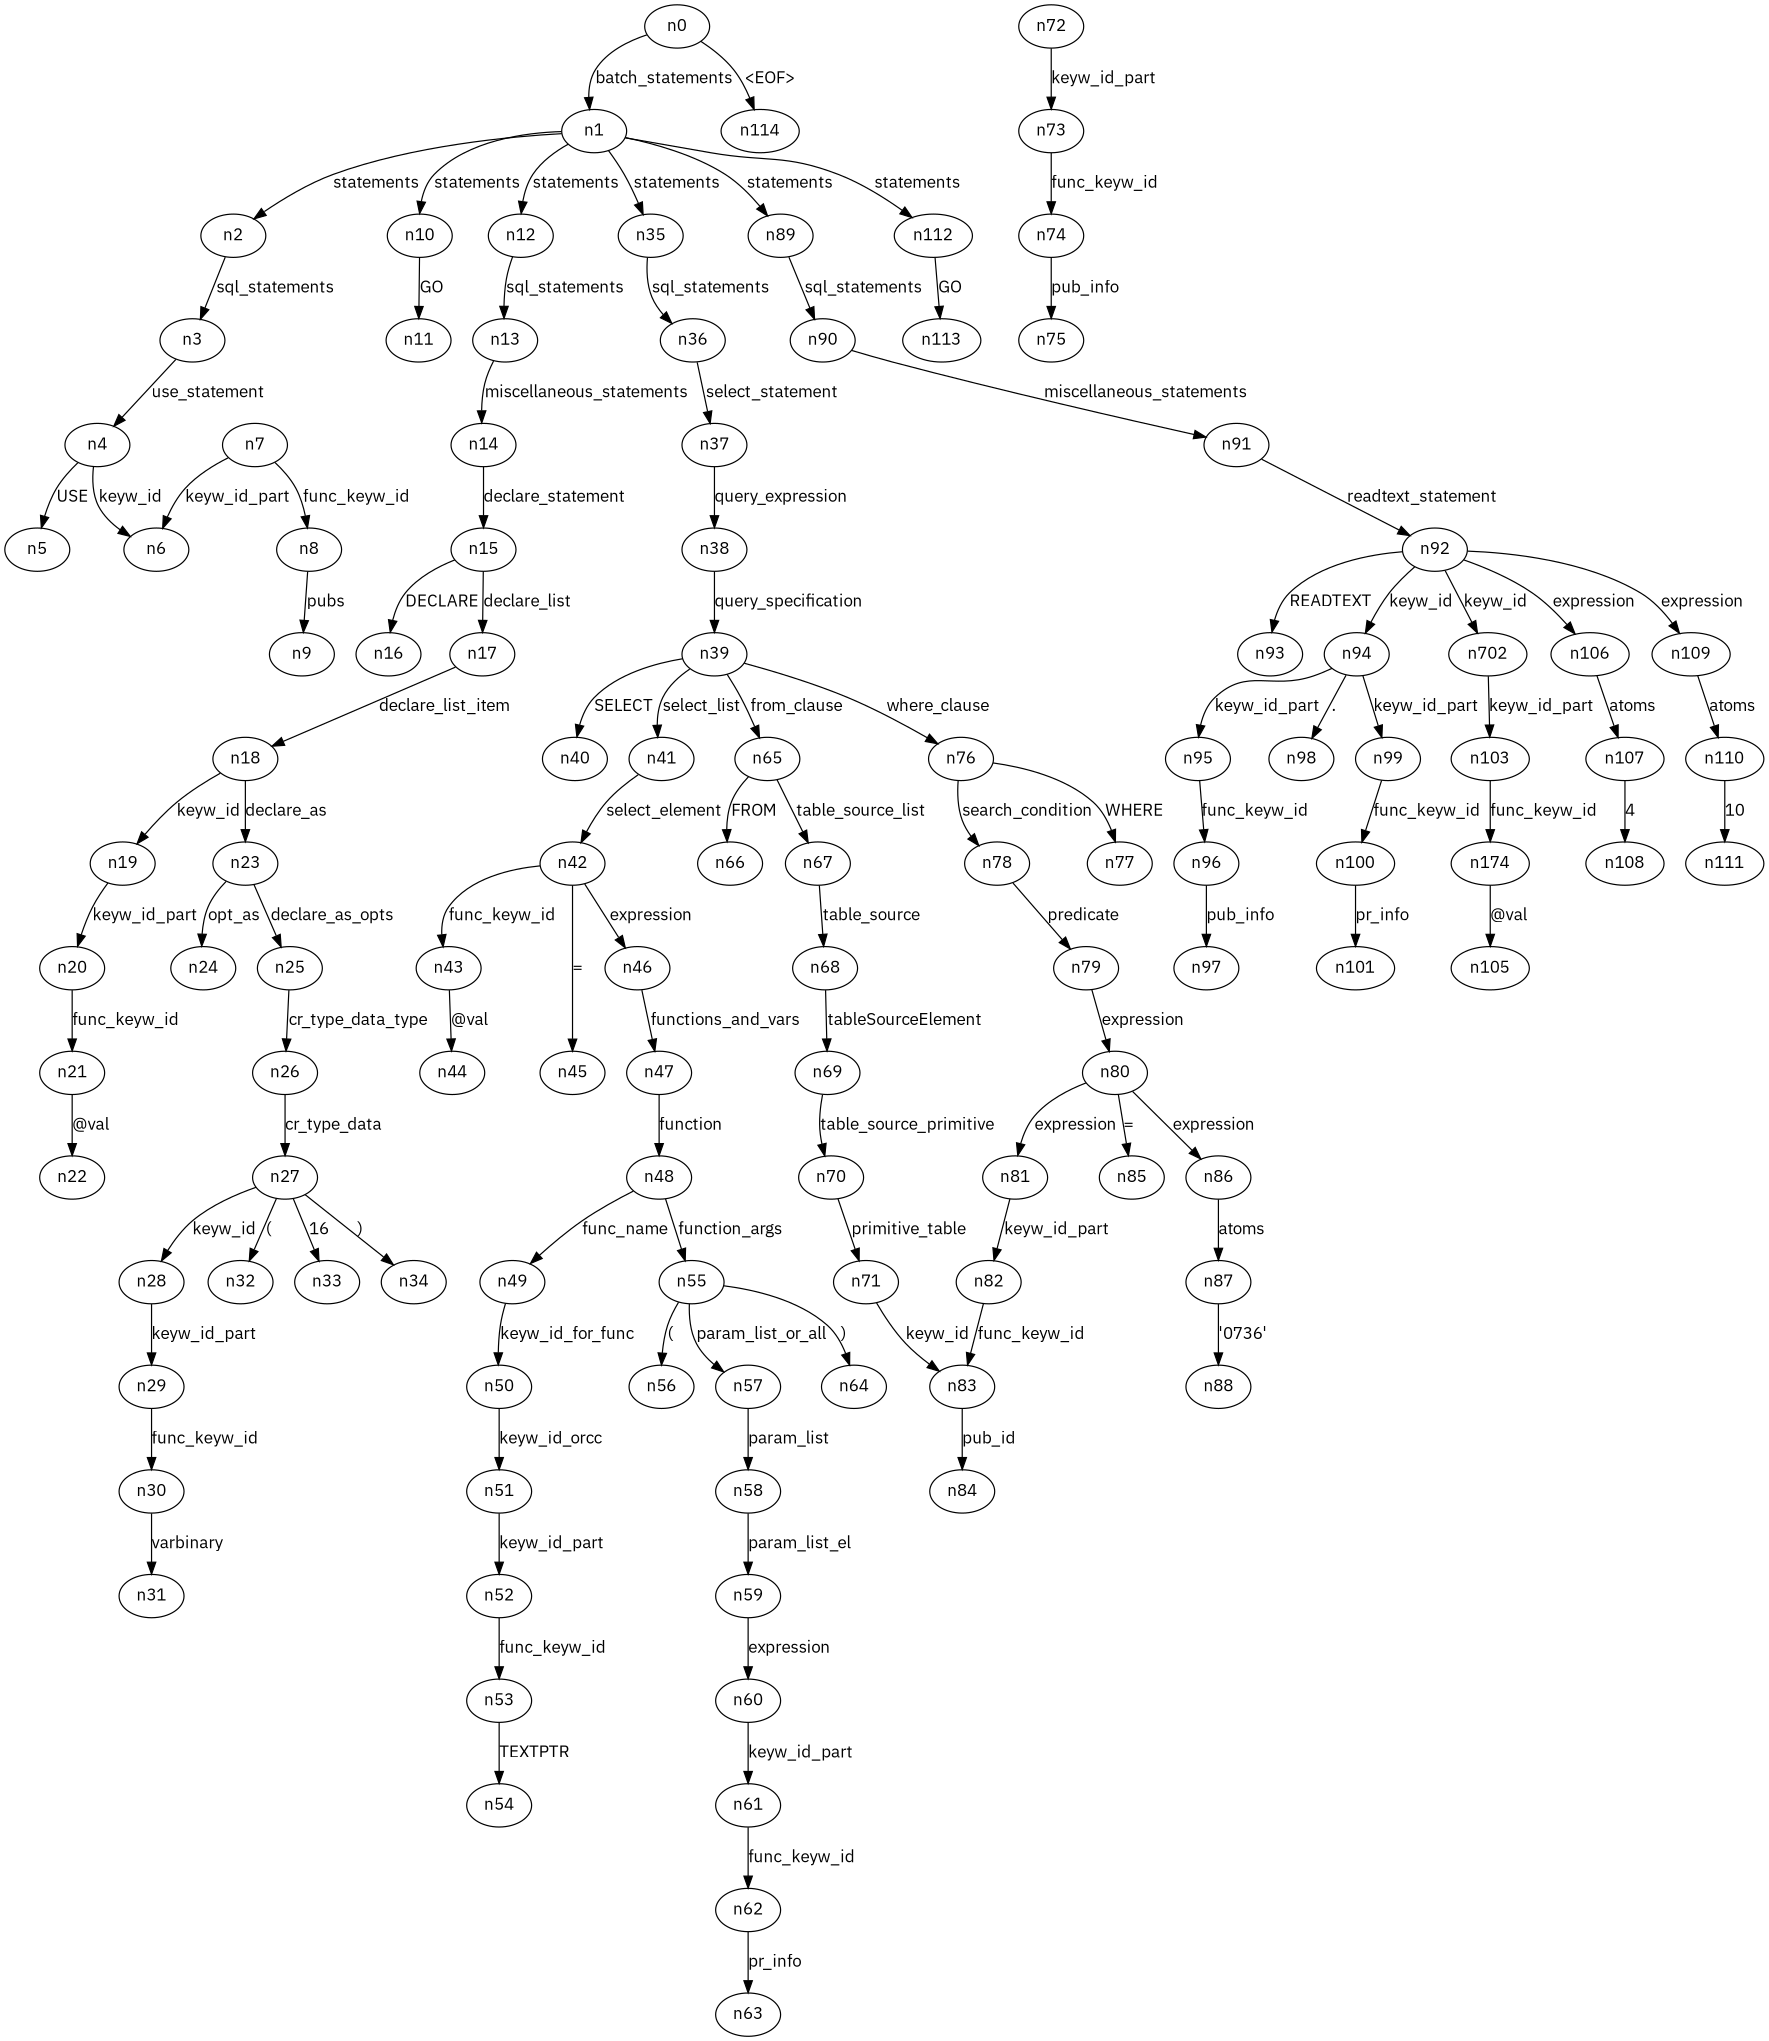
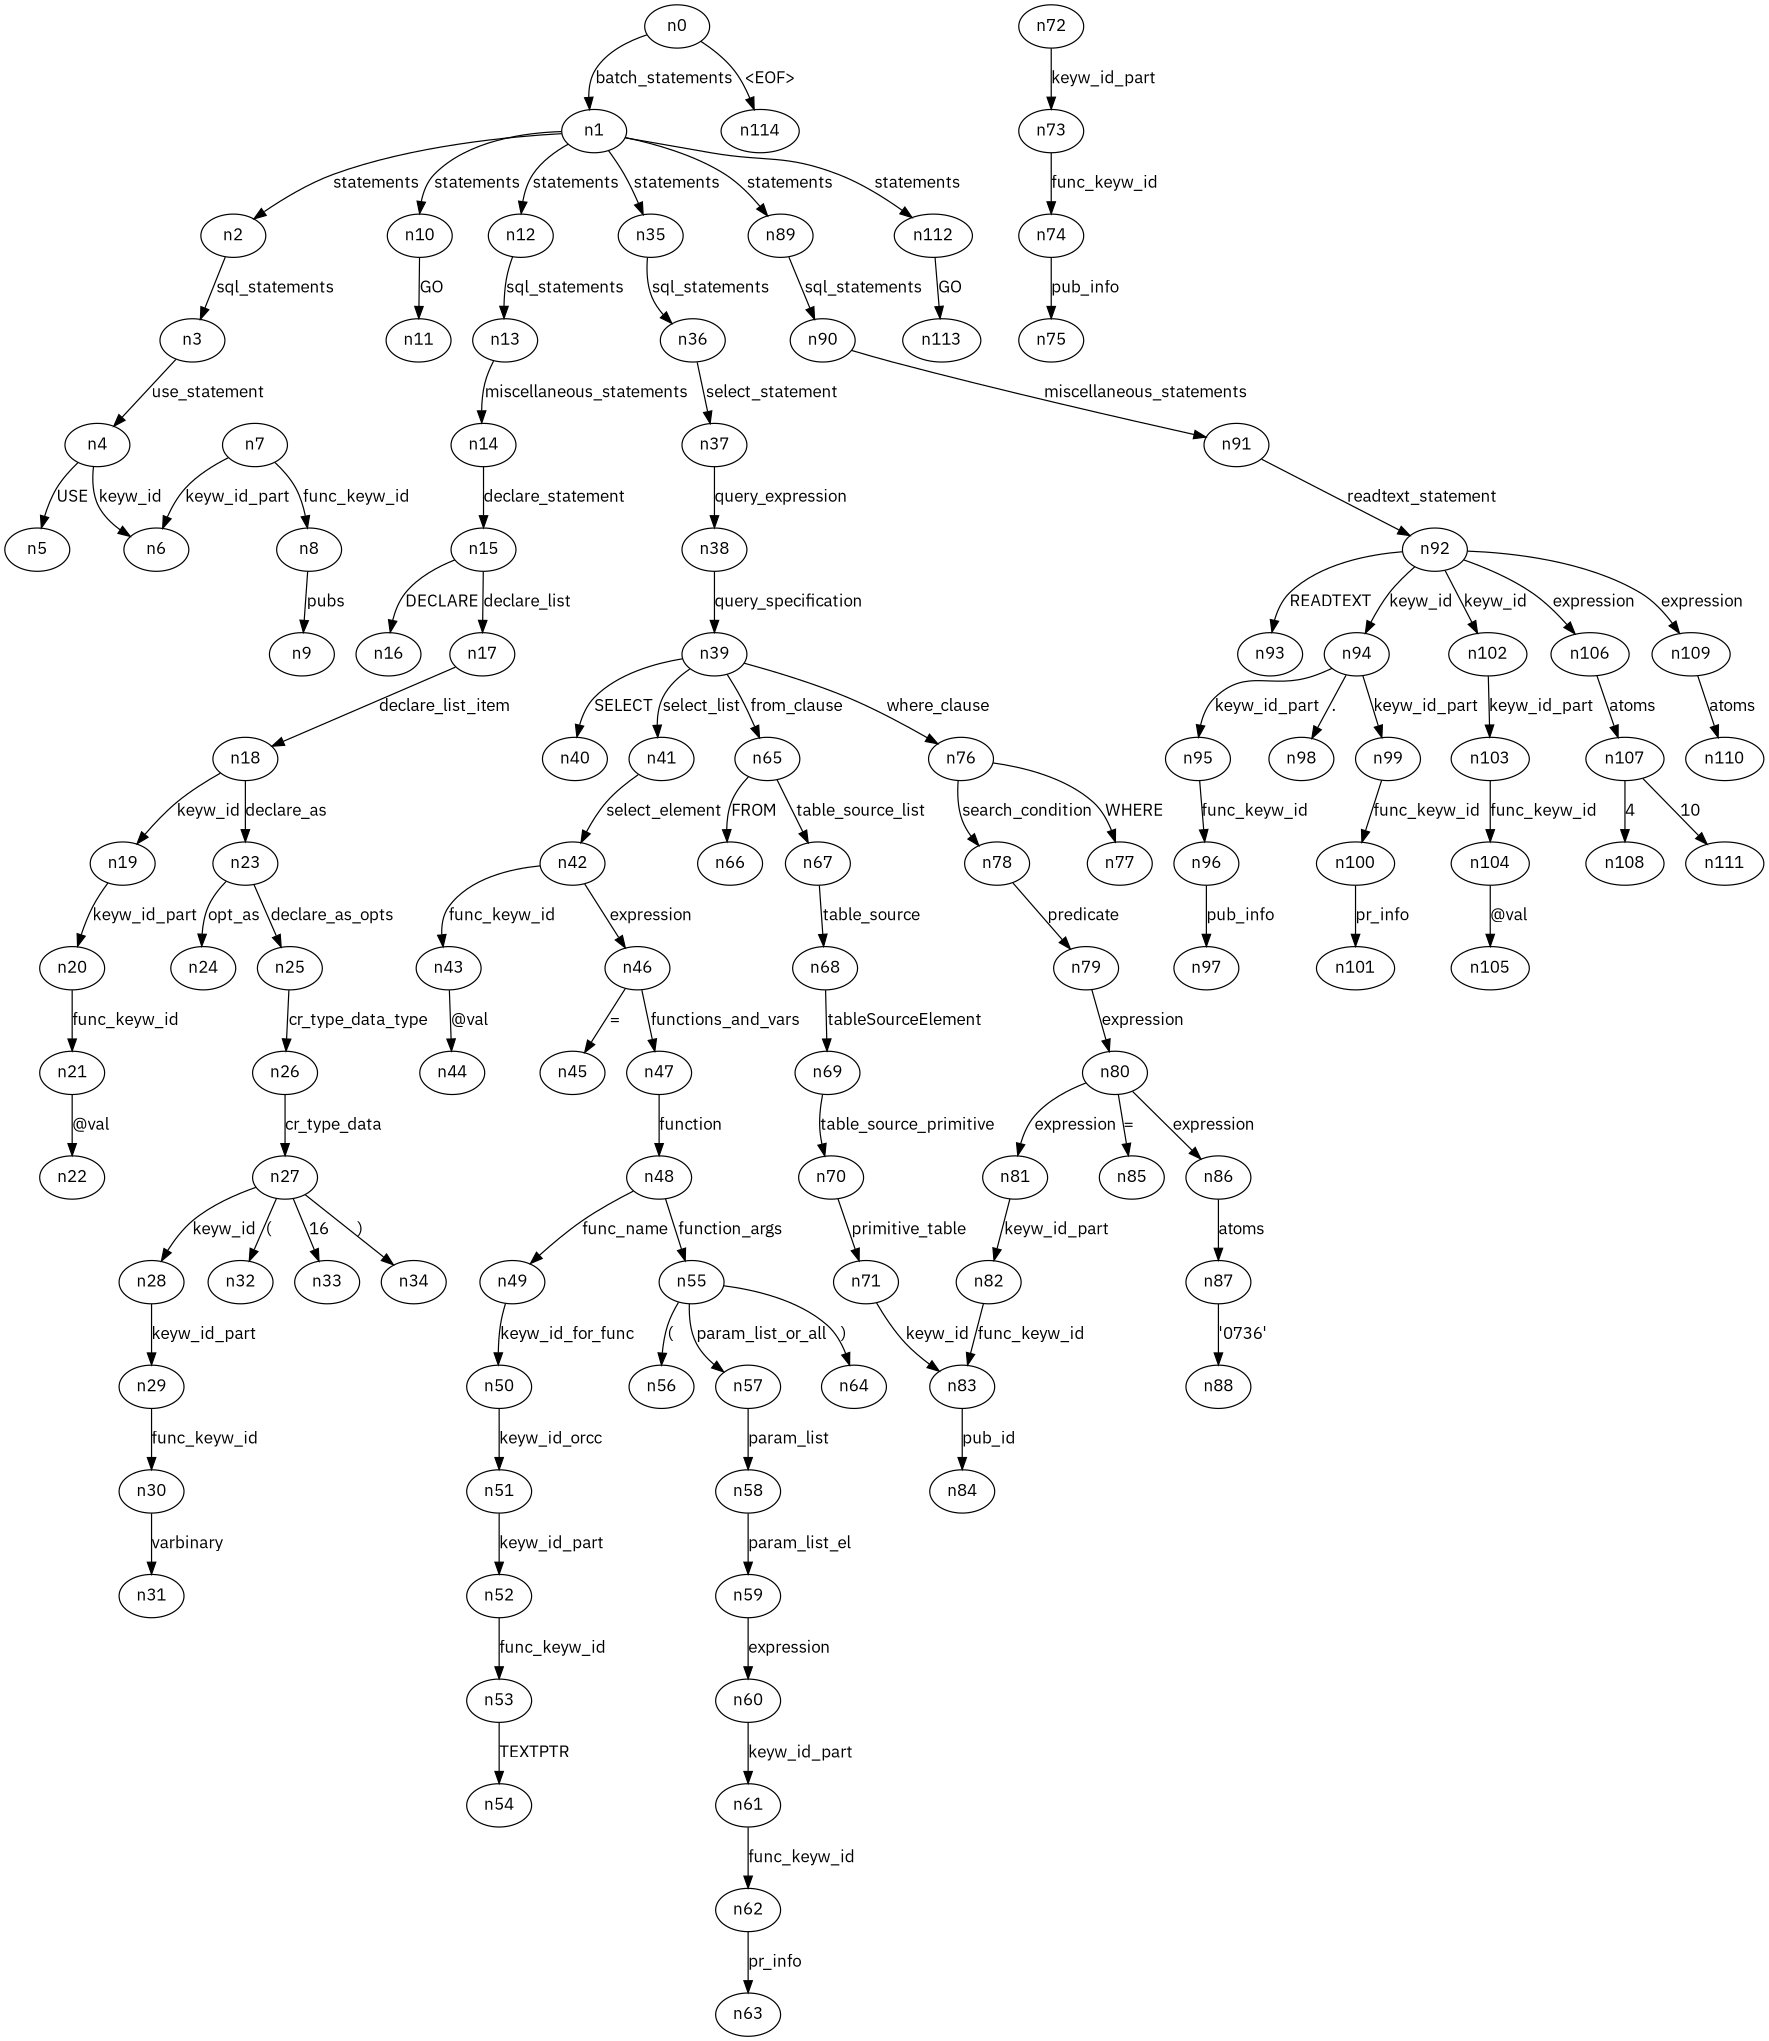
(1488, 654) -> (1488, 654)
(1725, 805) -> (1671, 807)
(1490, 864) -> (1490, 864)
(573, 962) -> (608, 1015)
